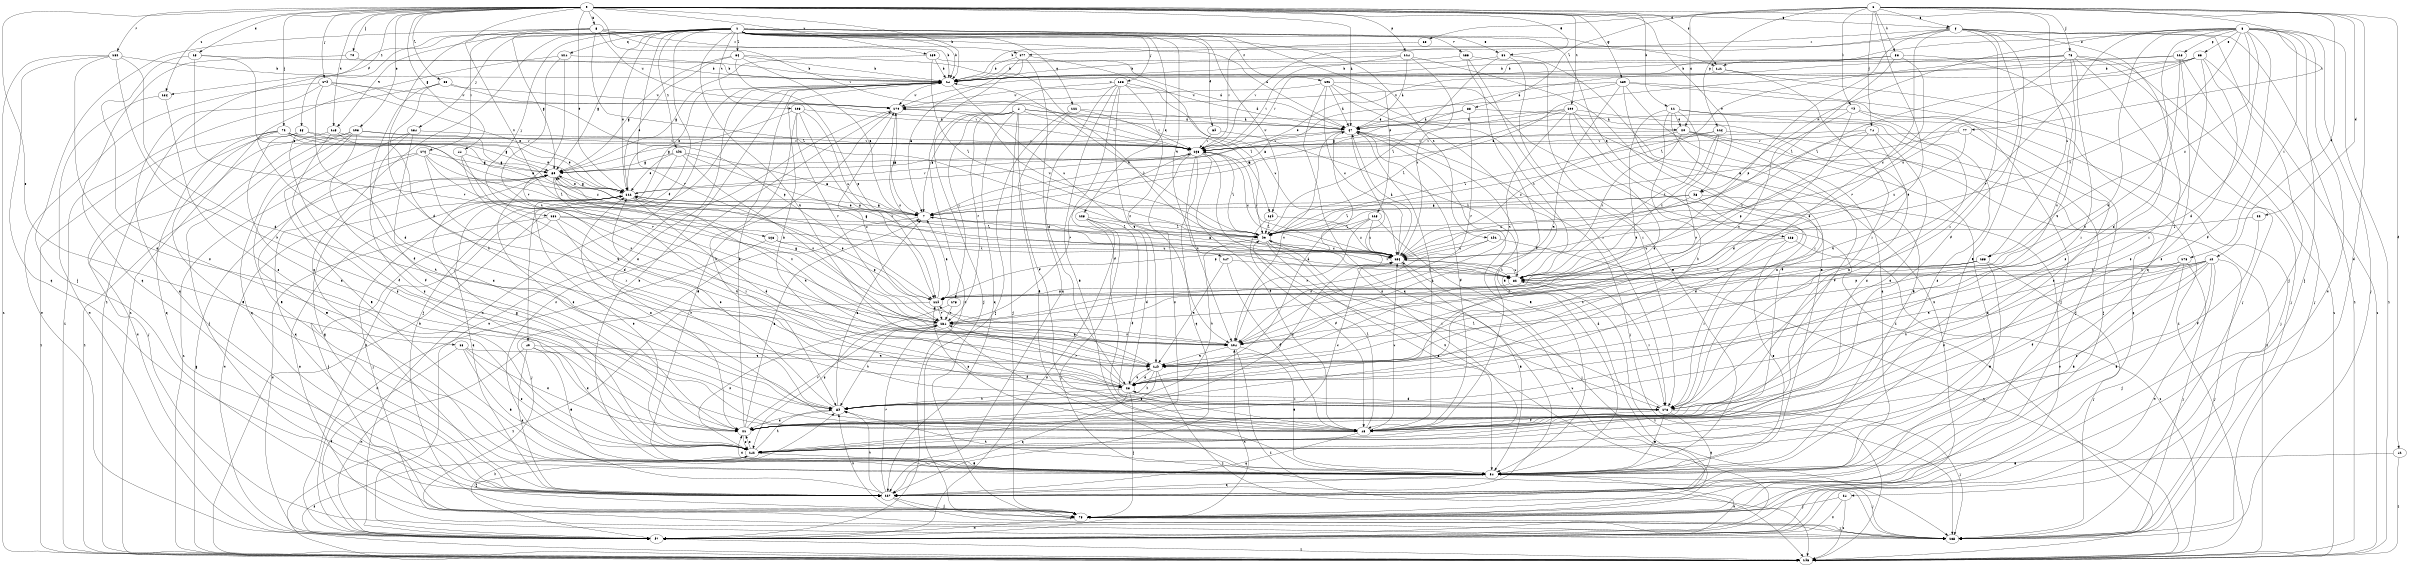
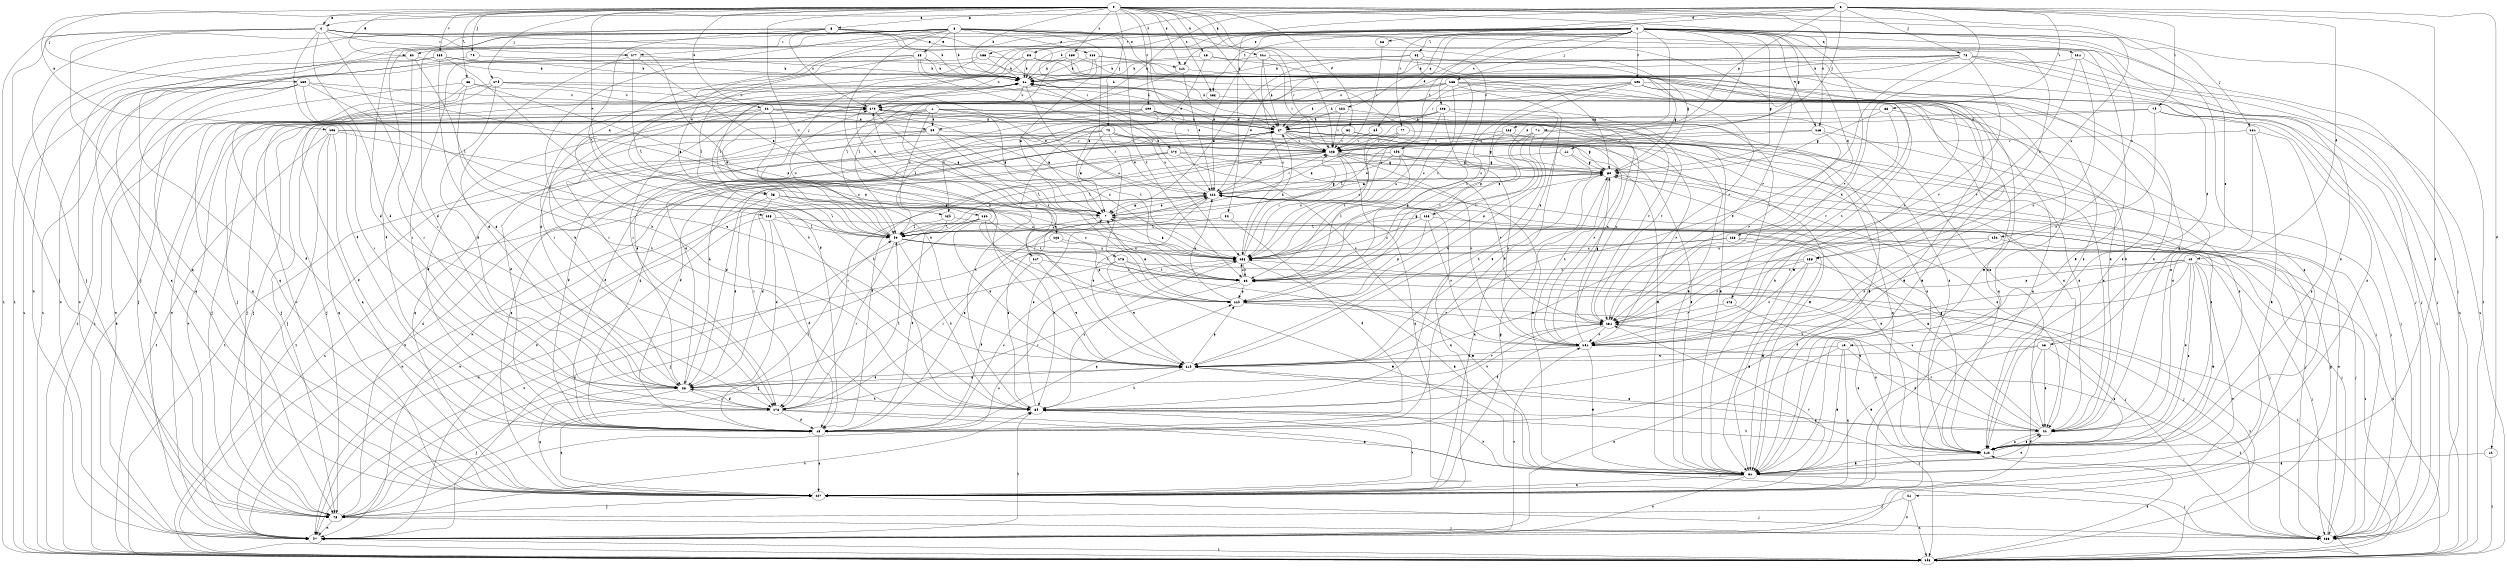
(1199, 38) -> (1164, 124)
(636, 500) -> none
